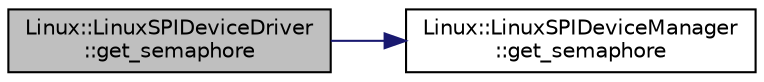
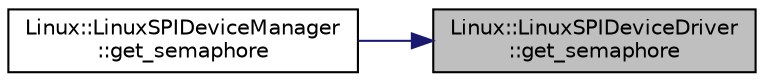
(358, 41) -> (385, 41)
